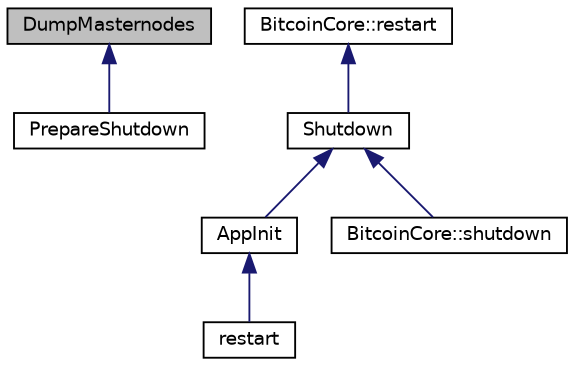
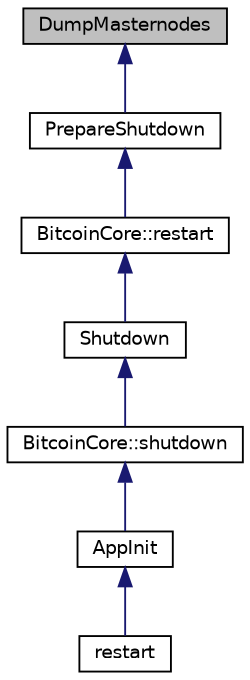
(292, 190) -> (125, 507)
none -> (125, 193)
